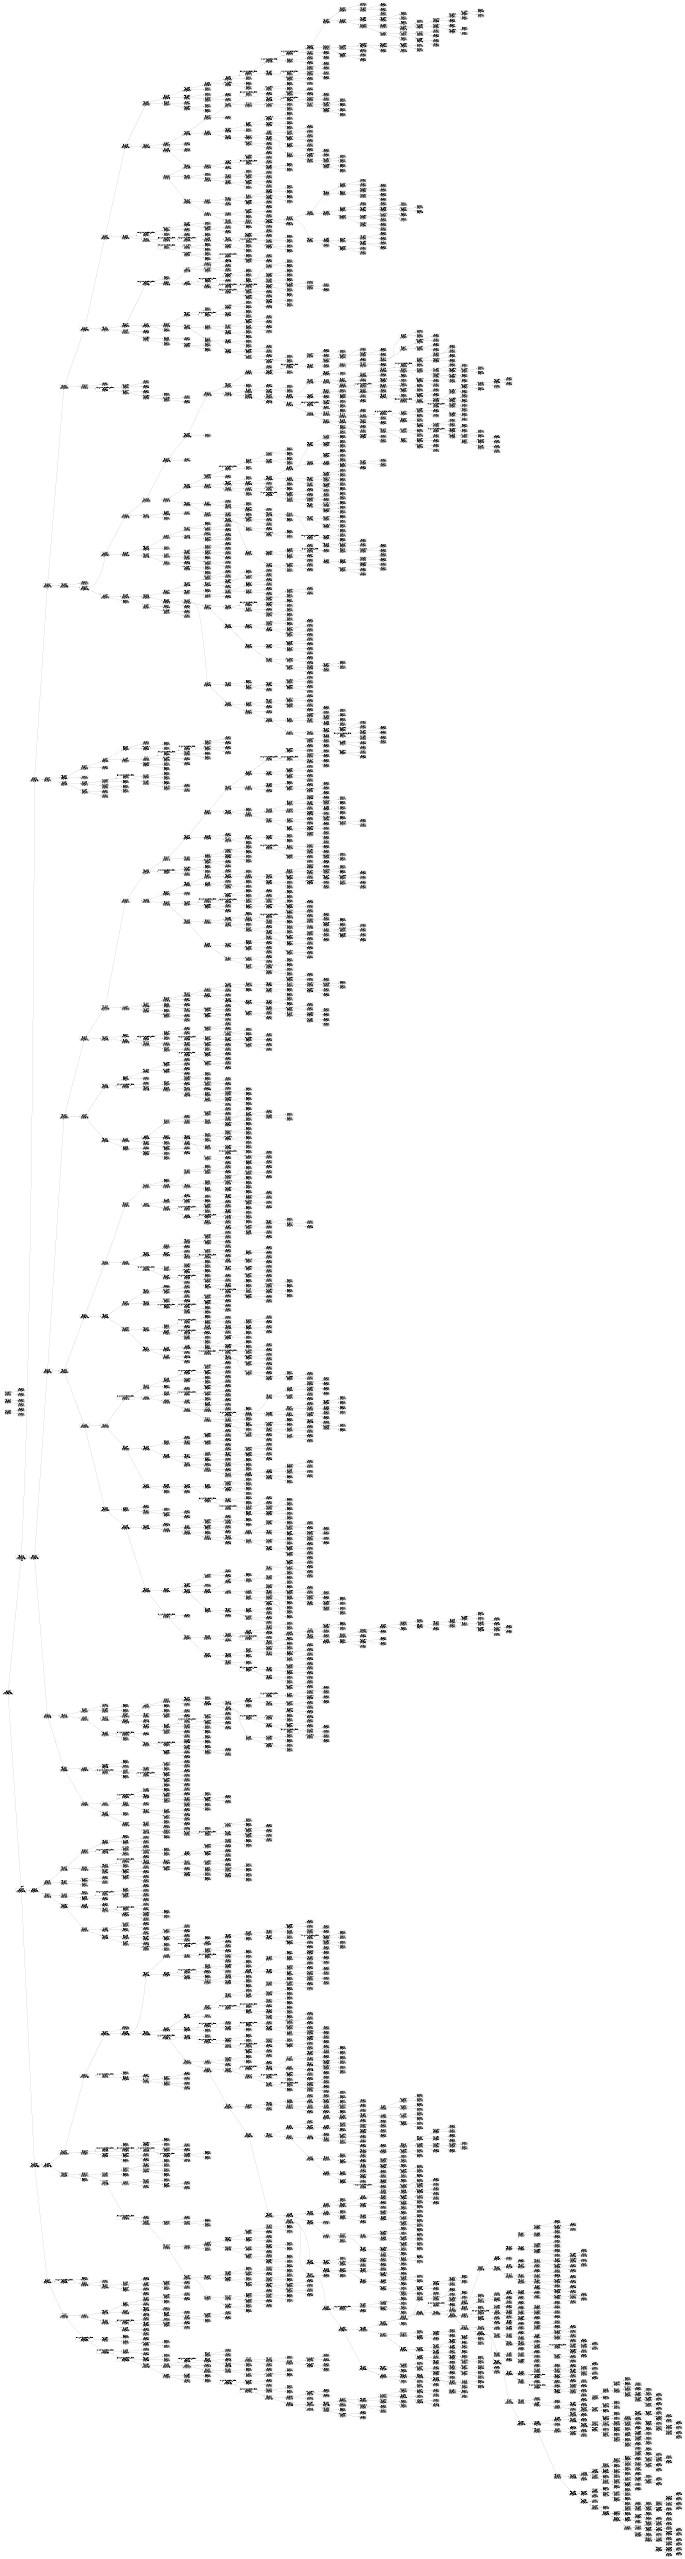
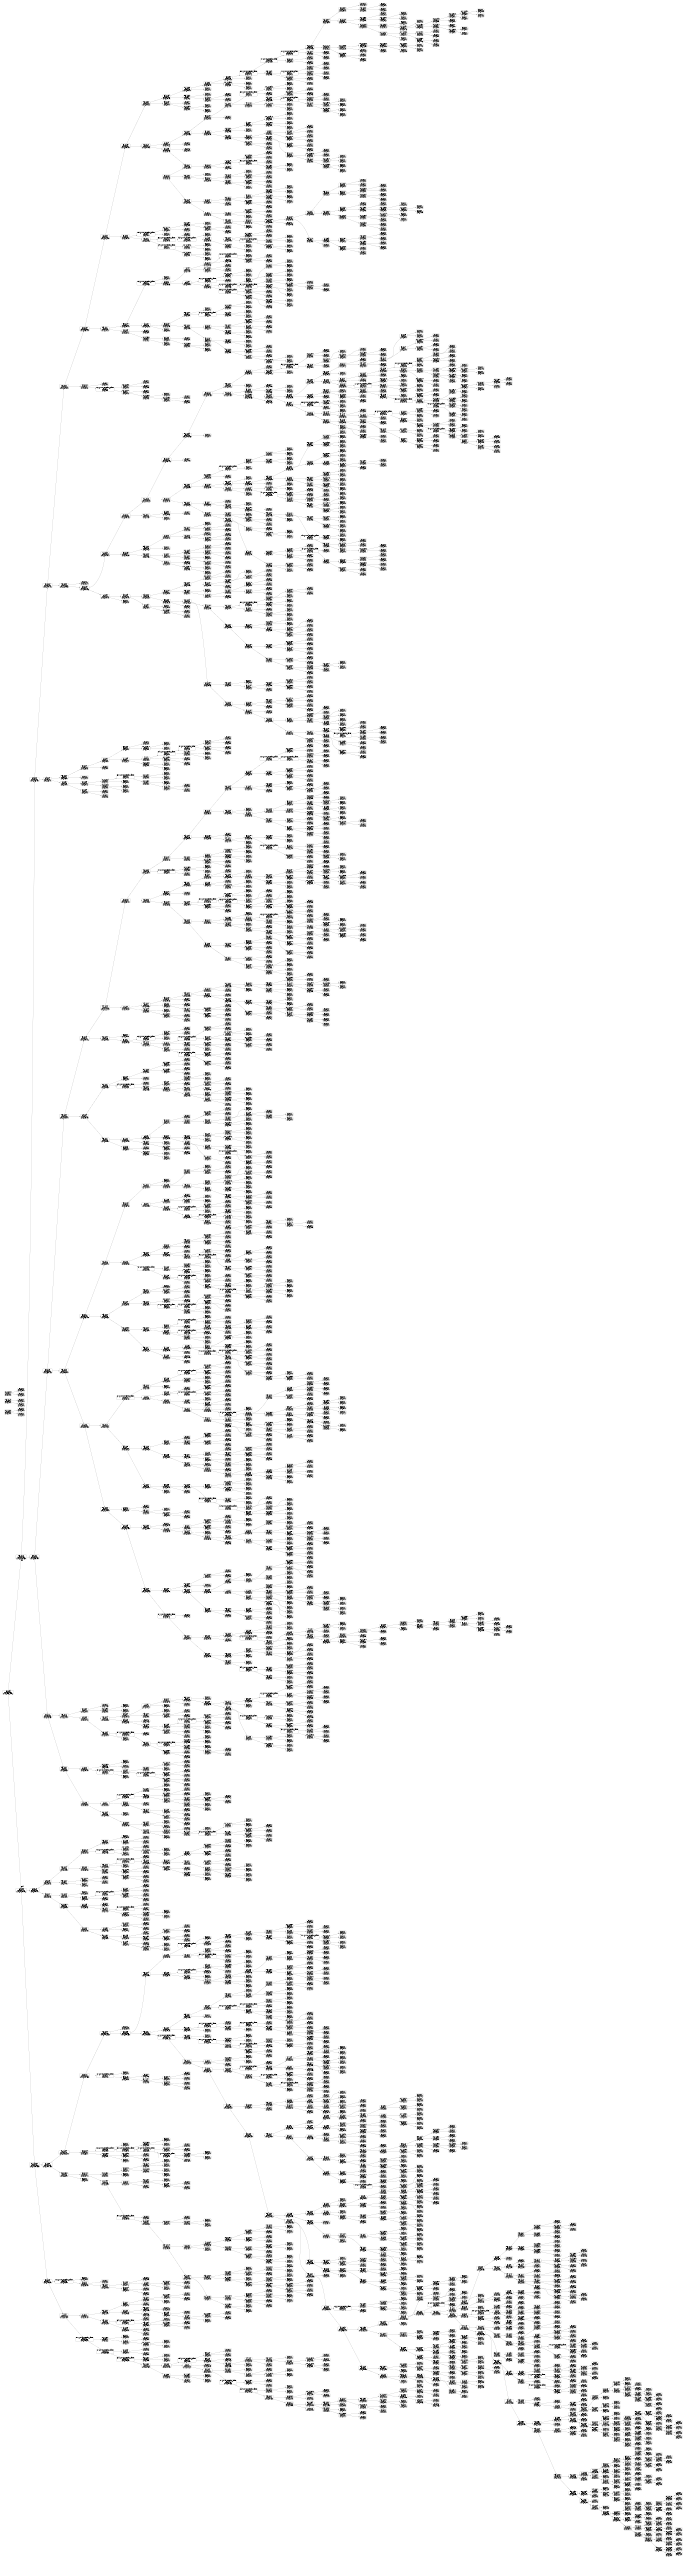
(208, 1089) -> (208, 1089)
